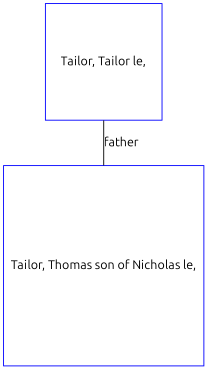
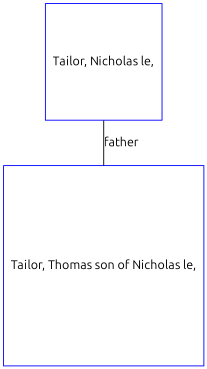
(104, 62) -> (104, 62)
